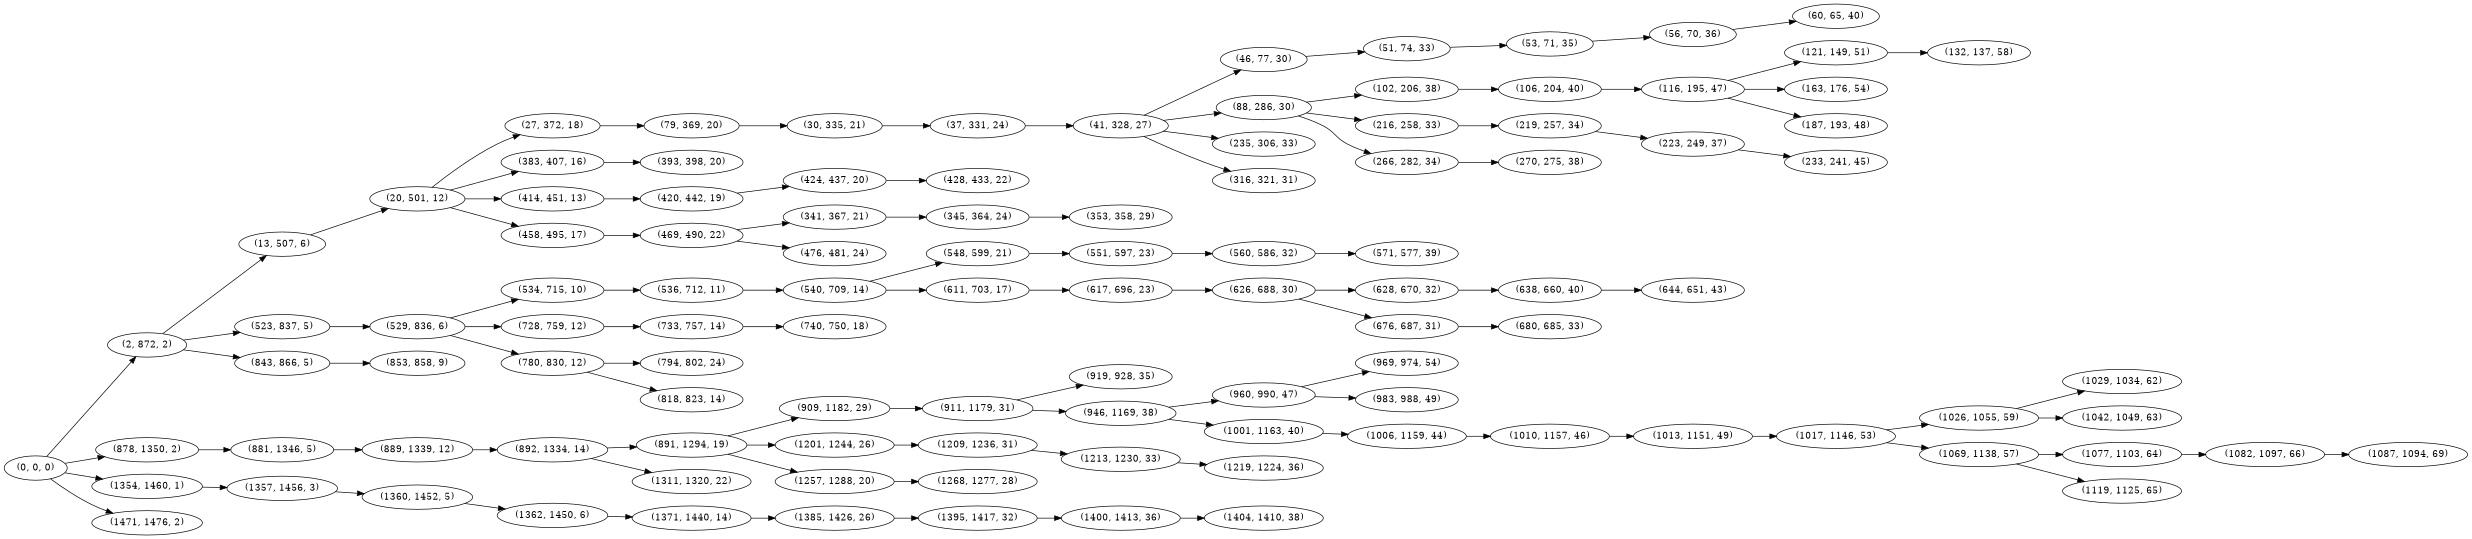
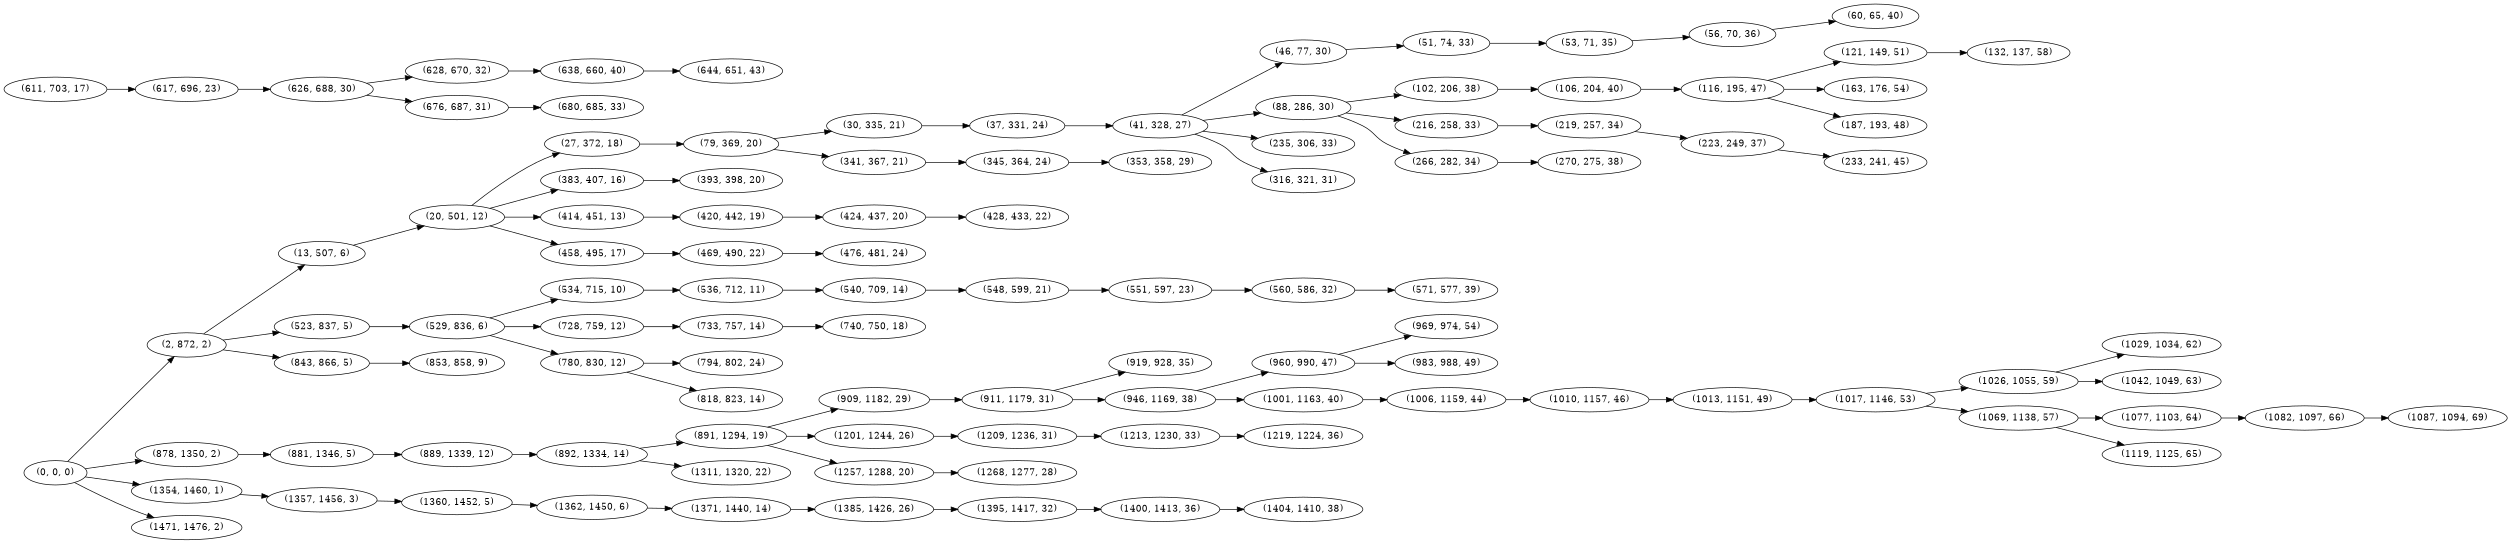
(760, 227) -> (798, 153)
(903, 290) -> none
